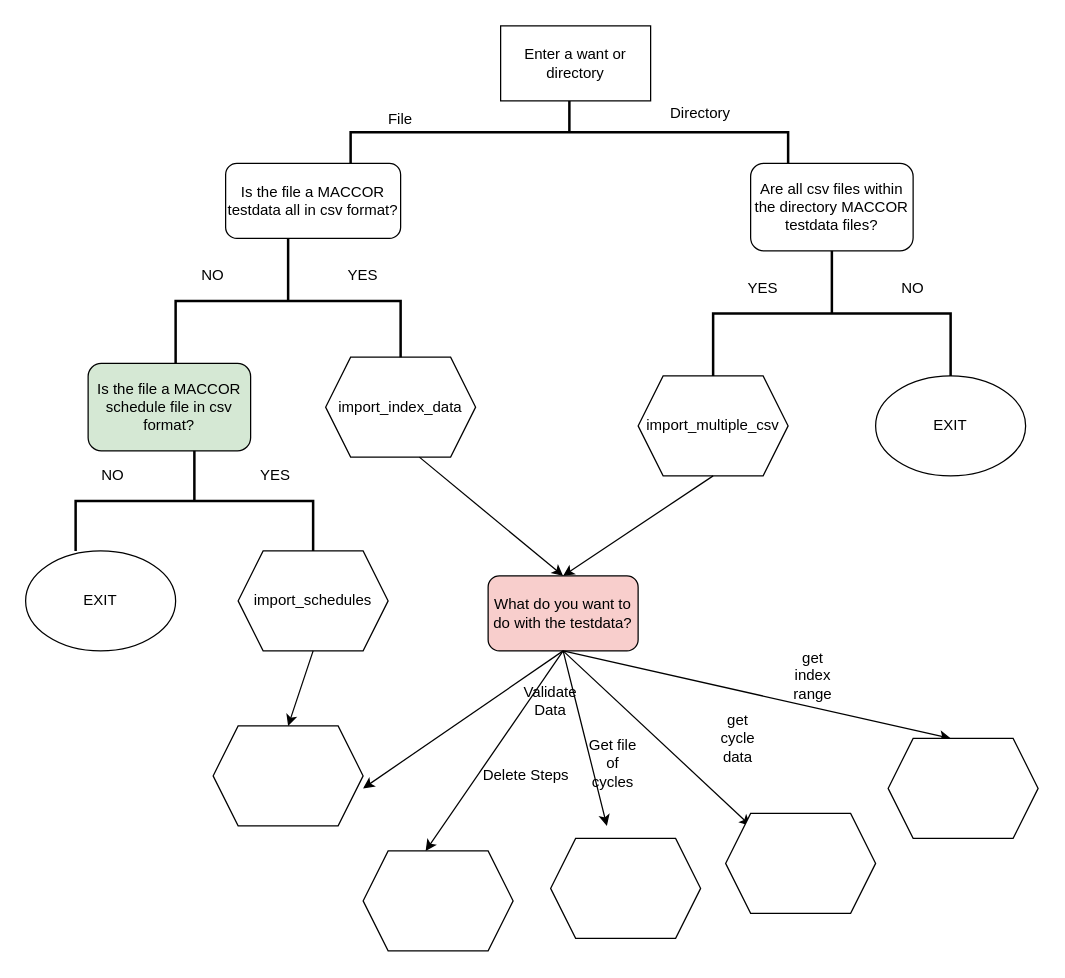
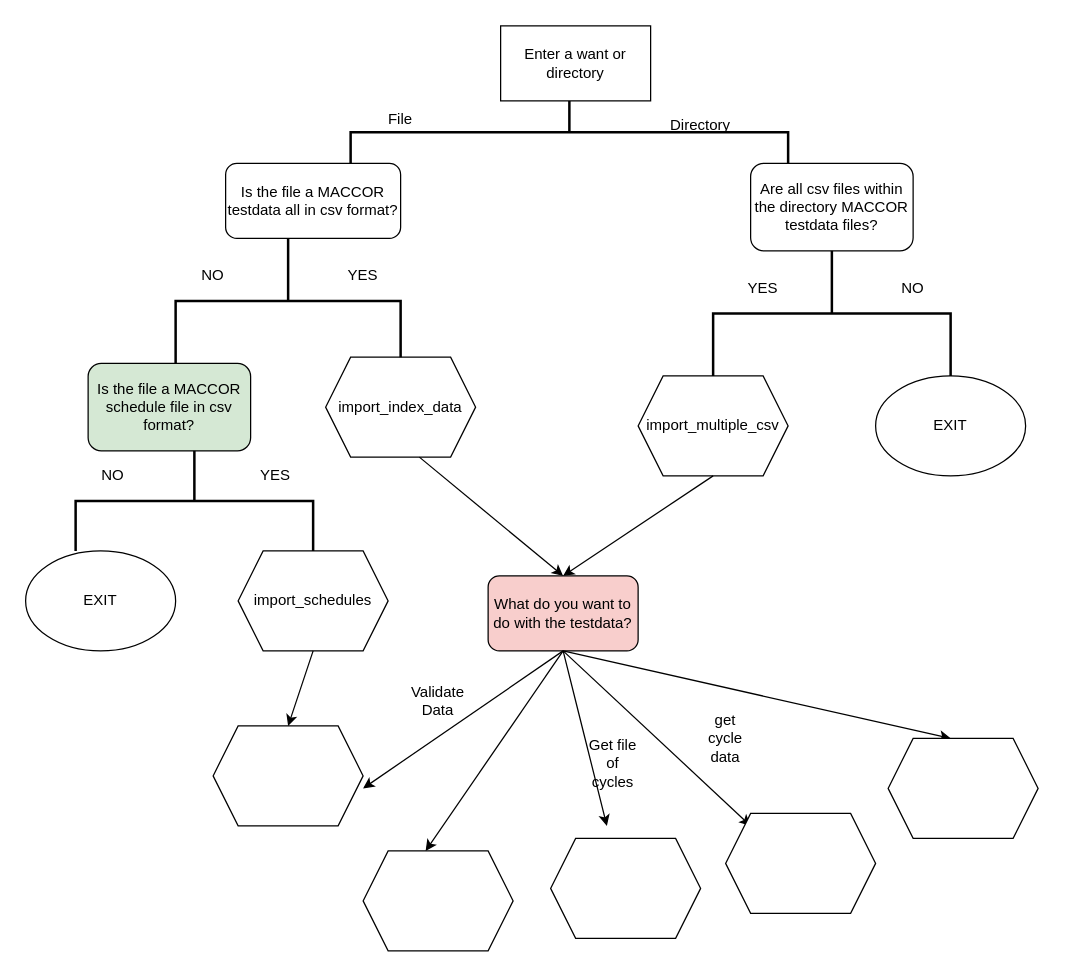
(701, 113) -> (701, 126)
(813, 676) -> none
(551, 701) -> (438, 701)
(738, 738) -> (726, 738)
(526, 776) -> none
